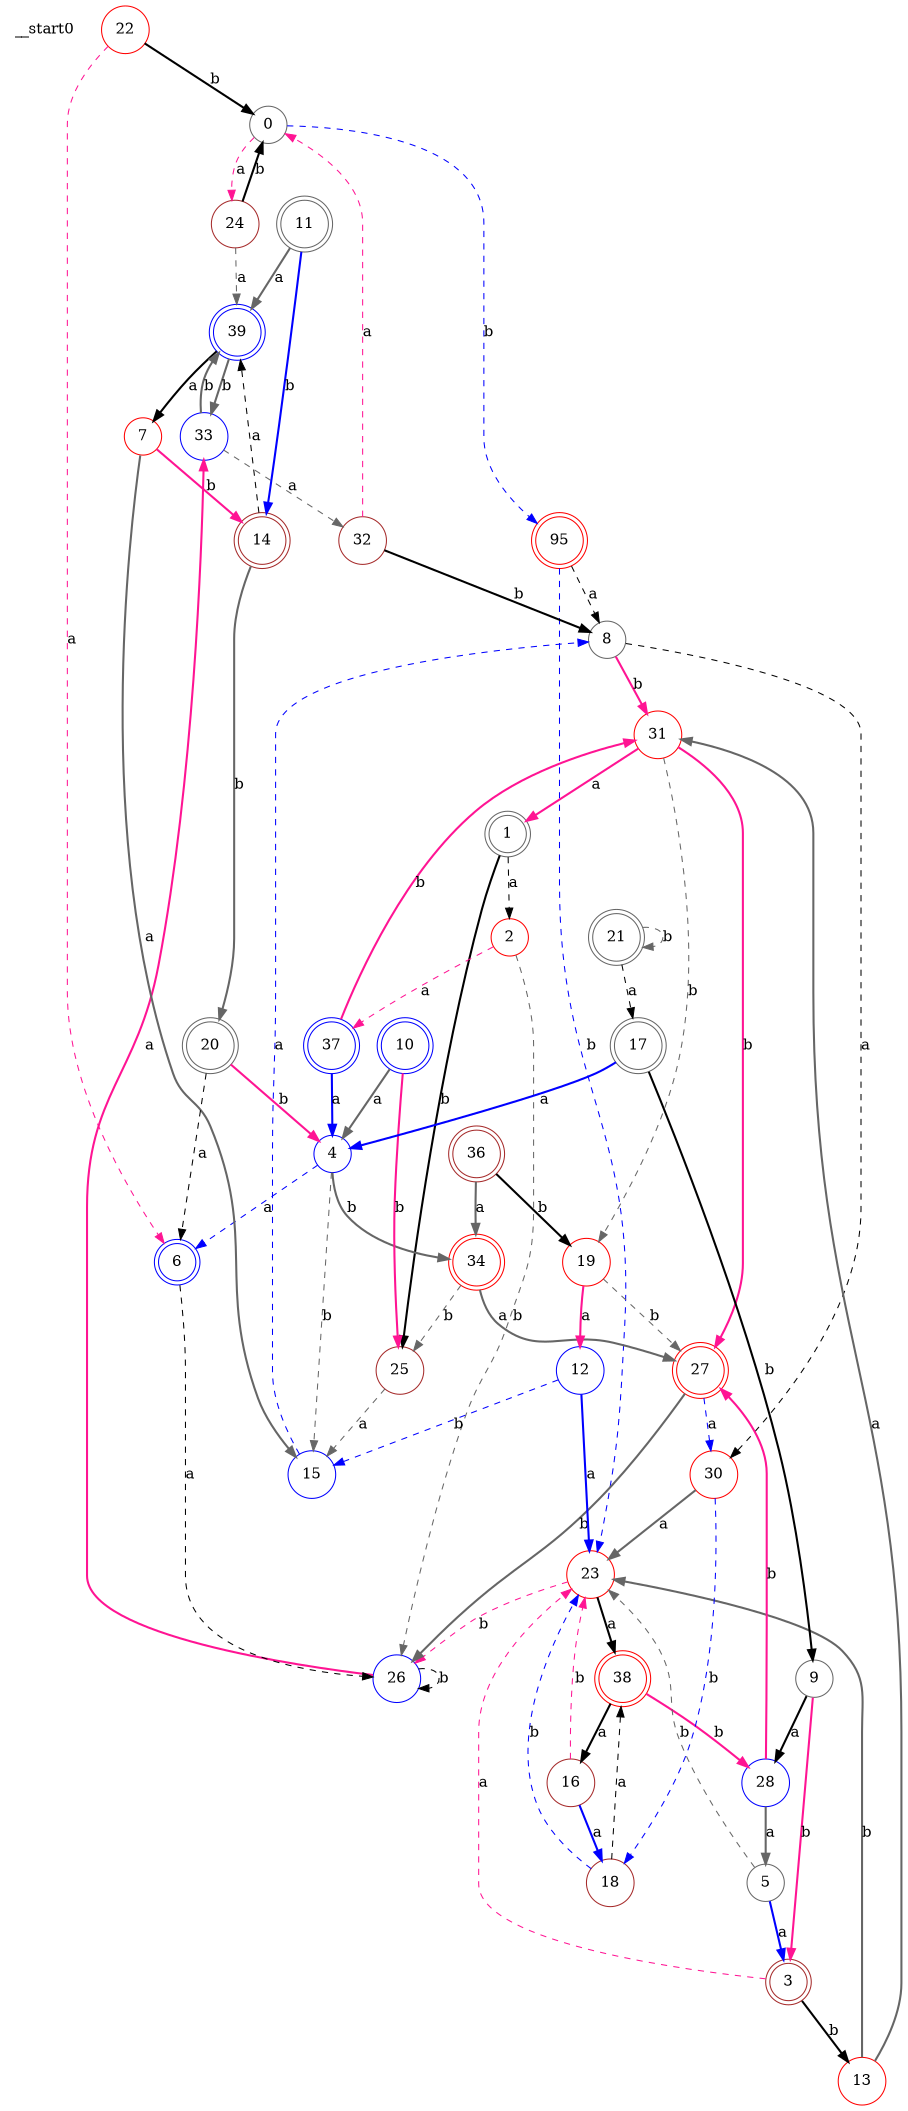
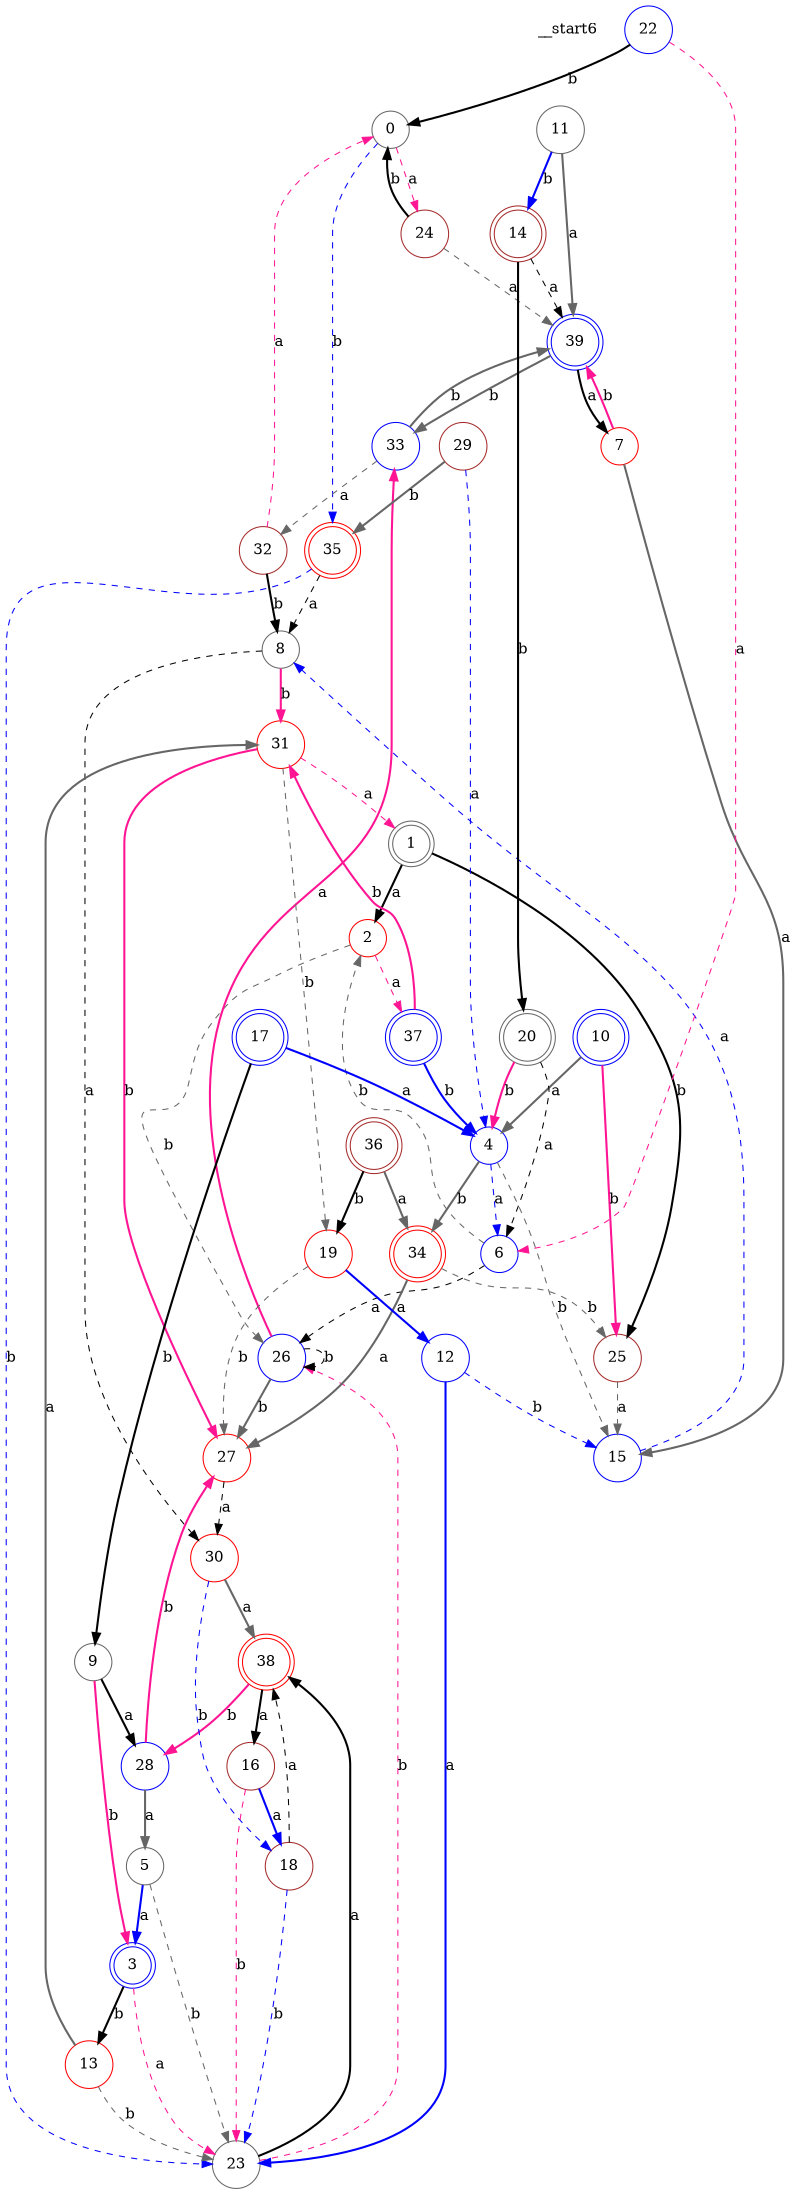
(45, 30) -> (568, 30)
(125, 30) -> (649, 30)
(305, 224) -> (561, 130)
none -> (463, 446)
(195, 482) -> (603, 402)
(559, 541) -> (333, 550)
(587, 782) -> (345, 788)
(234, 787) -> (518, 631)
(509, 883) -> (391, 888)
(616, 937) -> none
(638, 1046) -> (260, 1037)
(336, 1100) -> (450, 1091)
none -> (390, 1110)
(177, 1262) -> (499, 1254)
(581, 1311) -> (385, 1304)
(700, 1370) -> (227, 1458)
(707, 1419) -> (221, 1503)
(656, 1521) -> (237, 1604)
(562, 1533) -> (257, 1403)
(591, 1575) -> (236, 2165)
(862, 1736) -> (142, 2134)
(788, 1982) -> (133, 1965)
